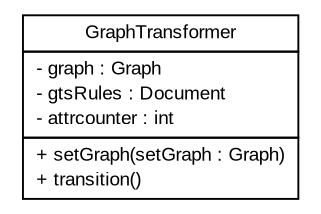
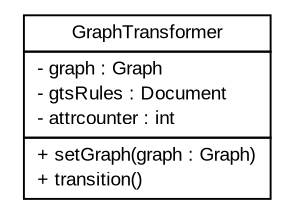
(161, 155) -> (147, 155)
